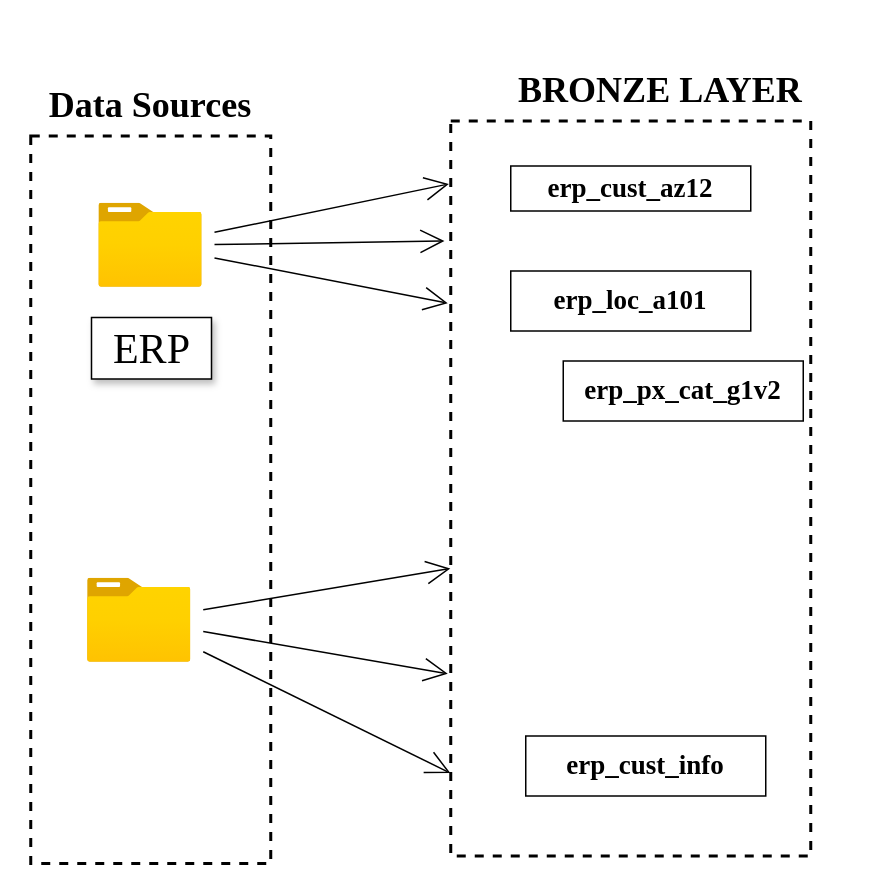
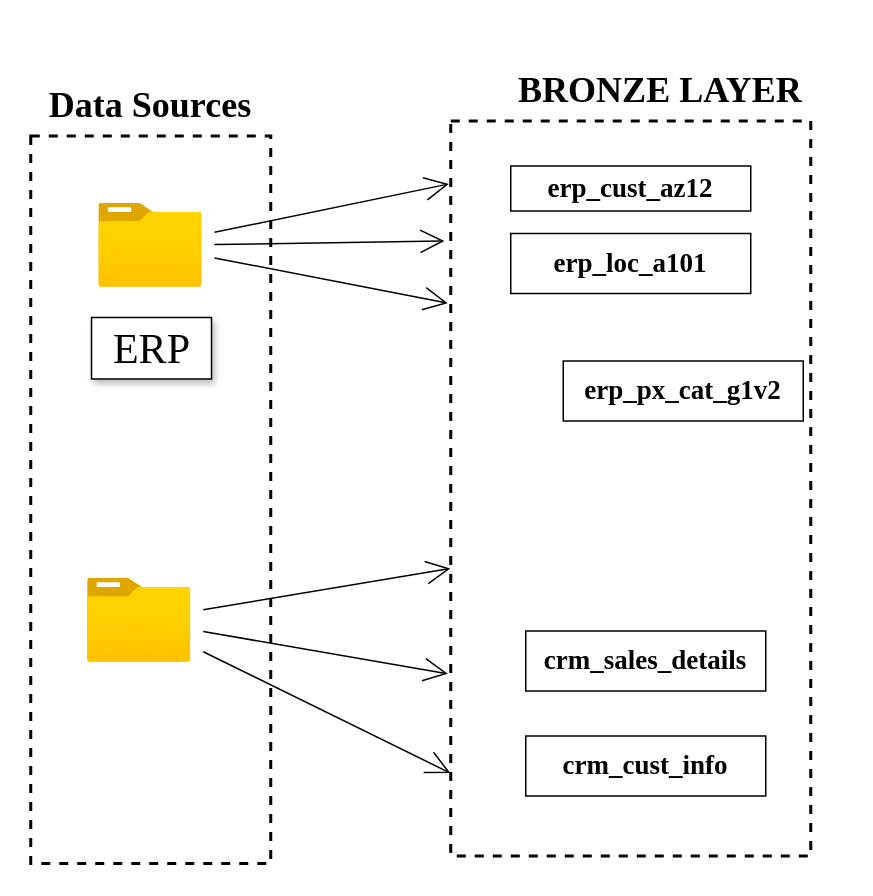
(631, 301) -> (631, 263)
none -> (646, 661)
(646, 766) -> (646, 766)
